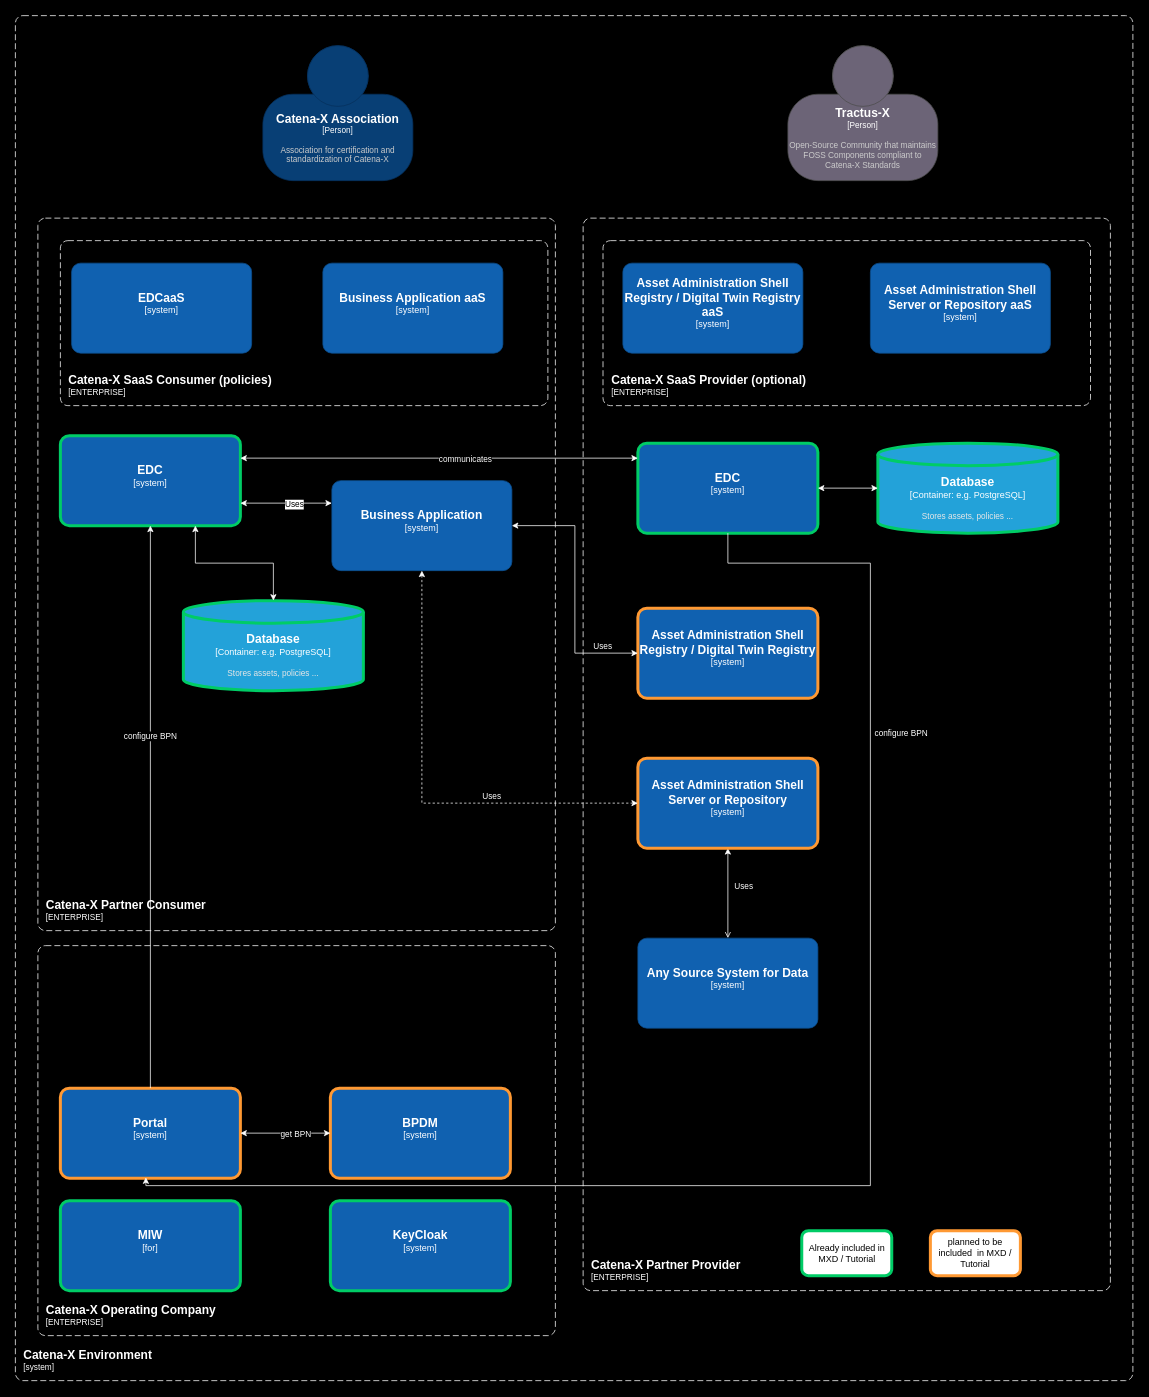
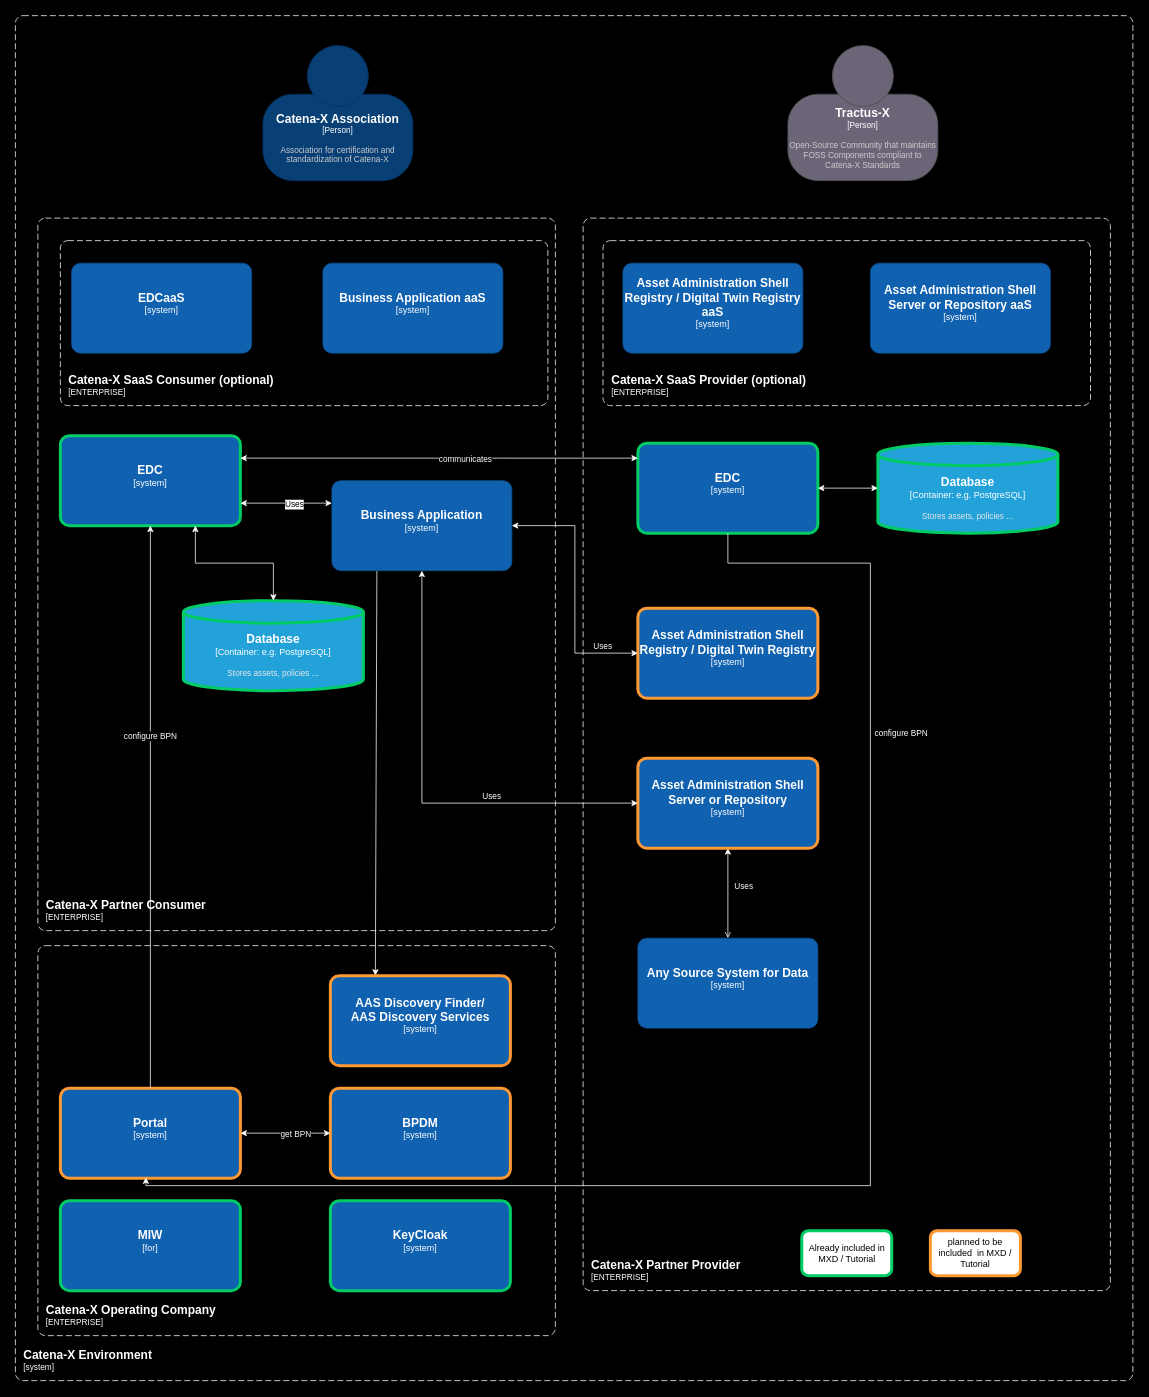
(138, 387) -> (139, 387)
none -> (377, 669)
(422, 795) -> (422, 795)
none -> (420, 1020)
